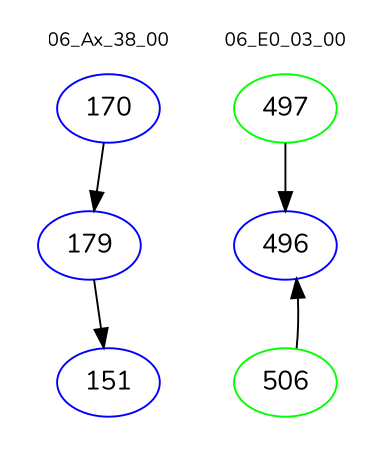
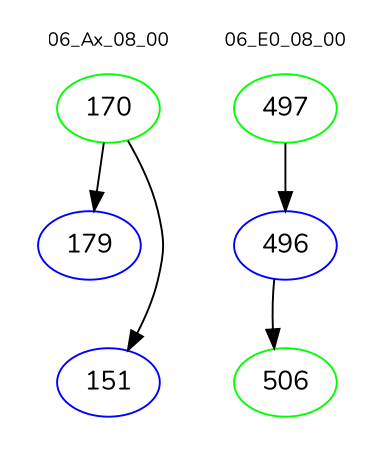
(108, 41) -> (108, 41)
(285, 41) -> (285, 41)
(108, 108) -> (108, 108)
(98, 304) -> (162, 236)
(298, 323) -> (273, 304)
